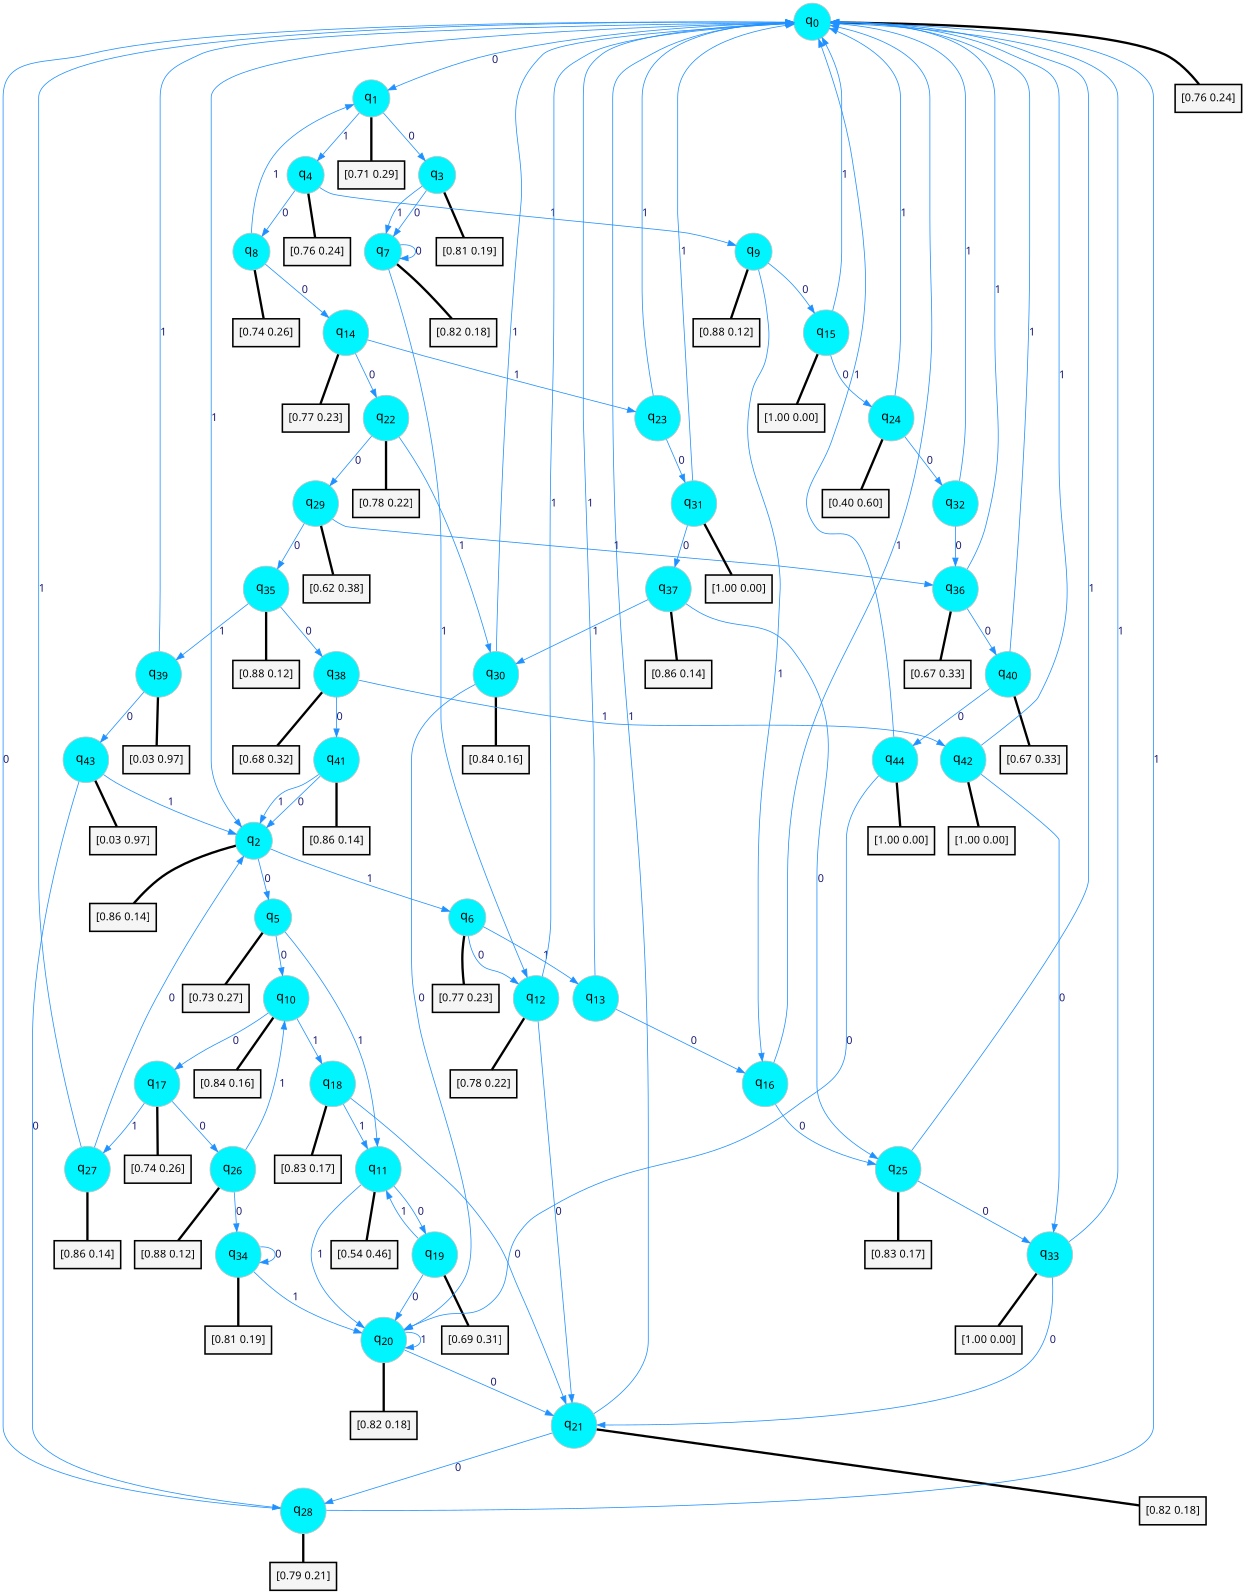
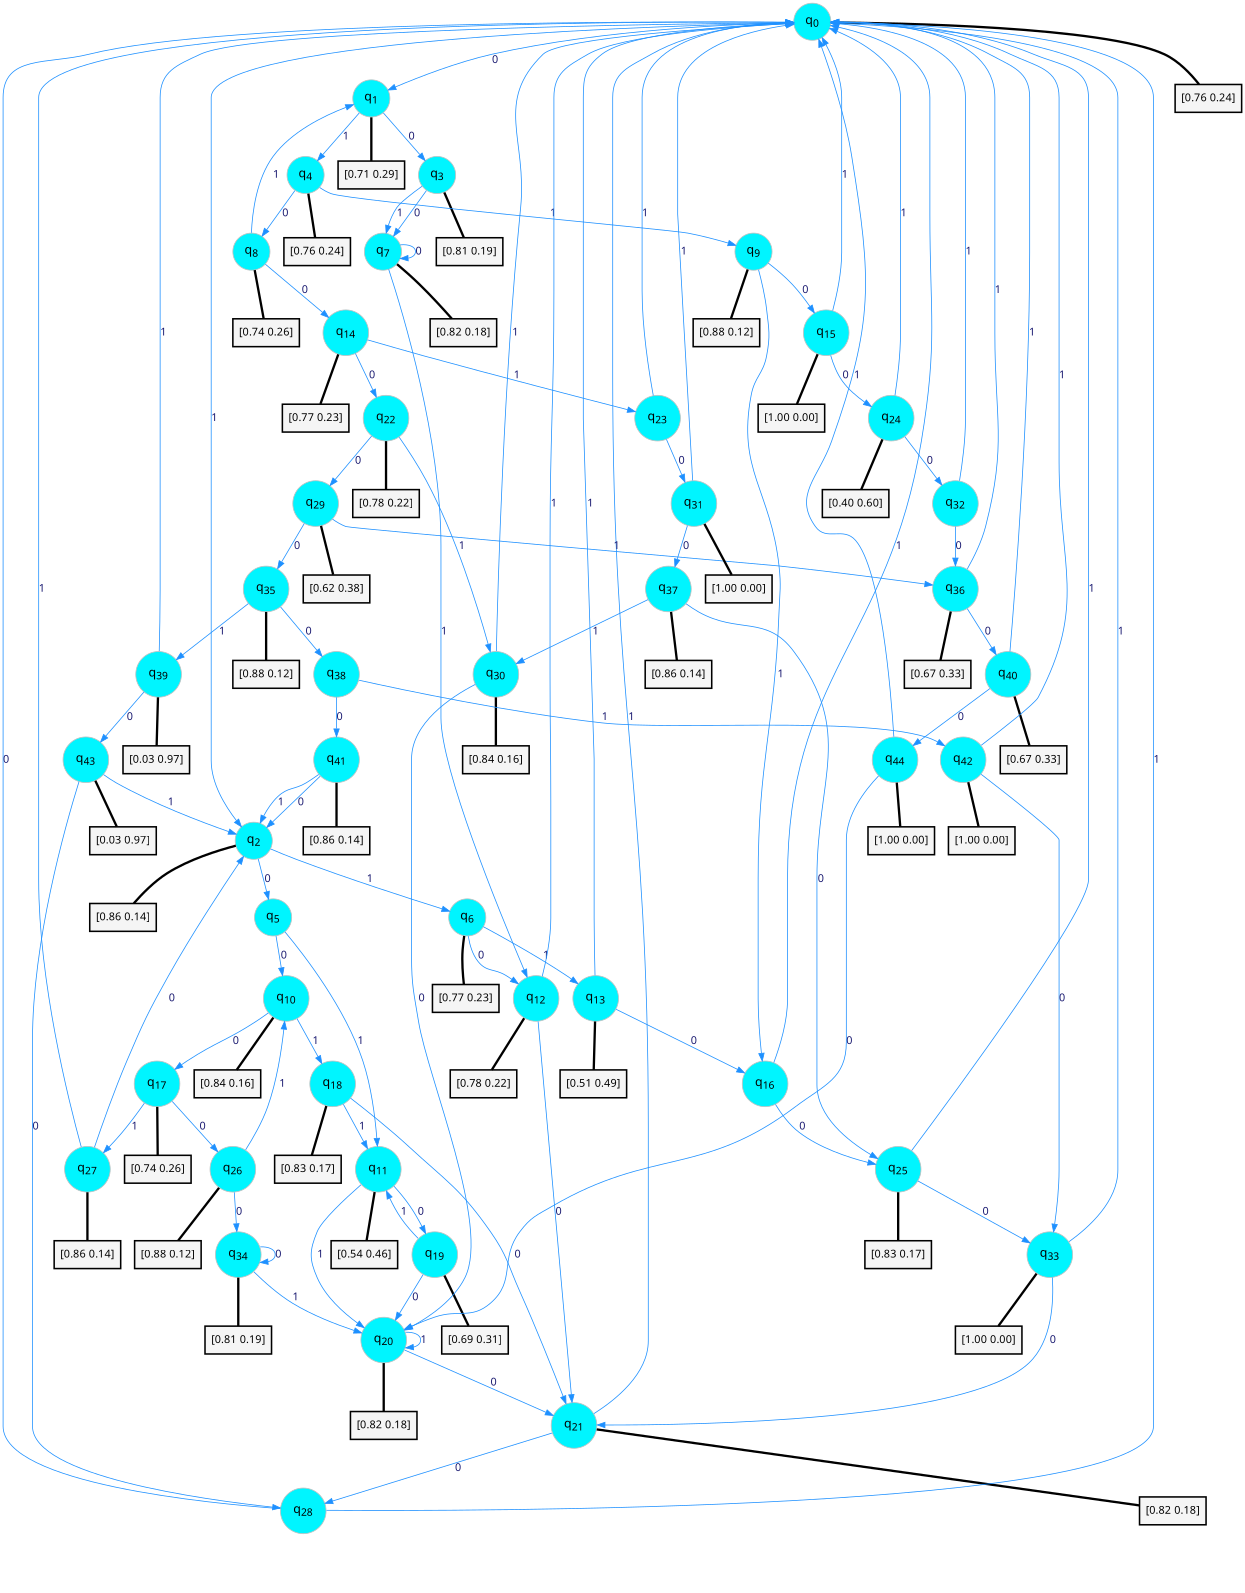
(266, 760) -> none
(216, 998) -> none
none -> (593, 1084)
(303, 1576) -> none
